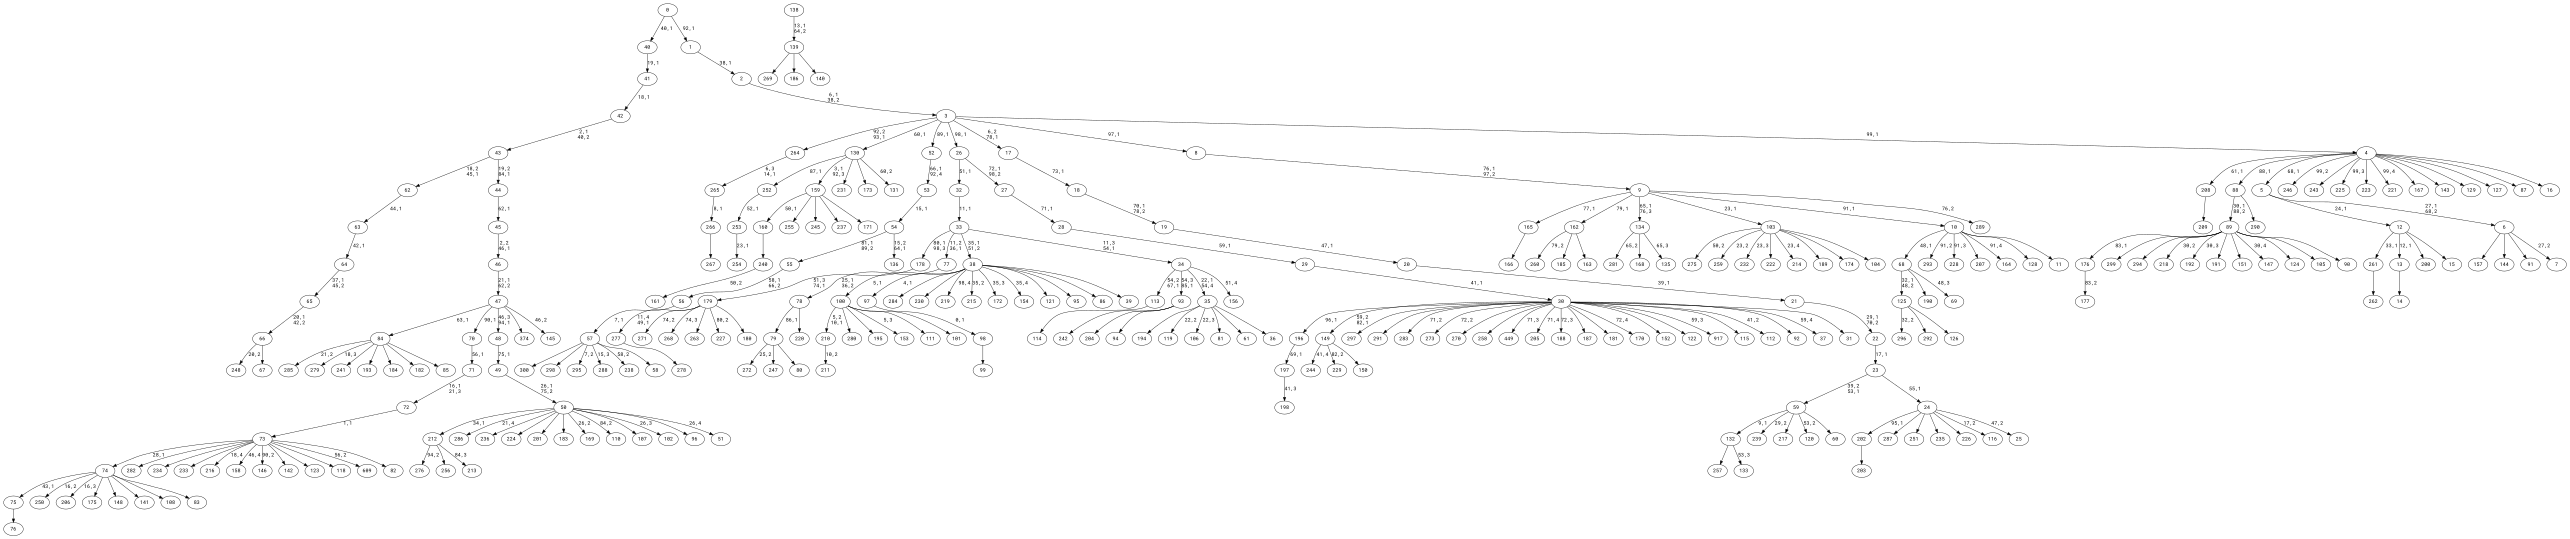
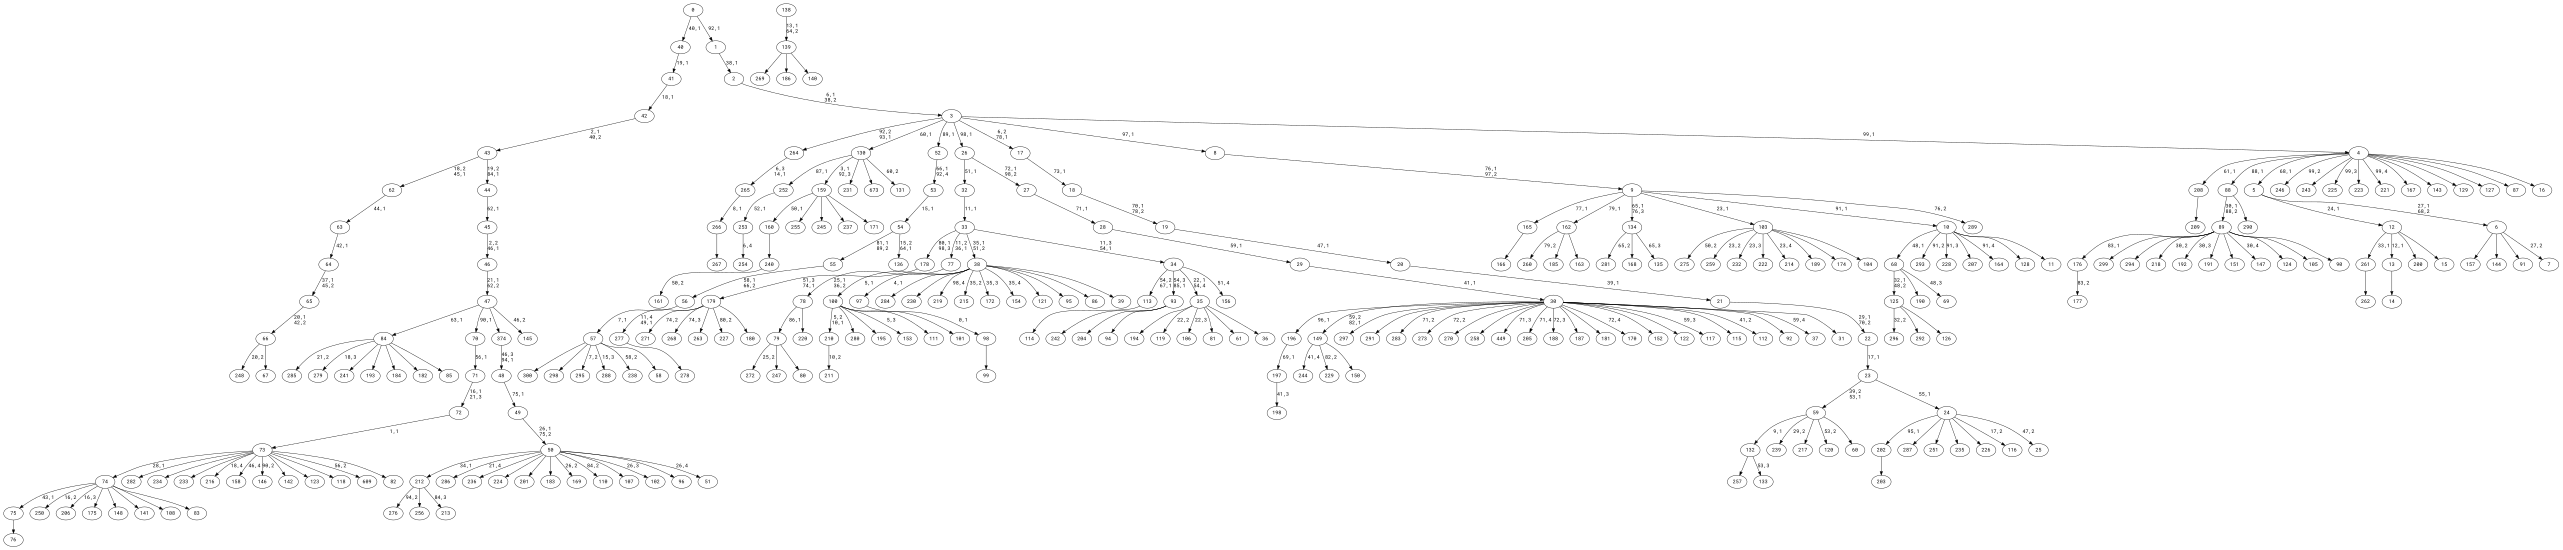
(868, 190) -> (874, 190)
(743, 246) -> (748, 246)
(498, 318) -> (501, 356)
(1718, 339) -> (1711, 339)
